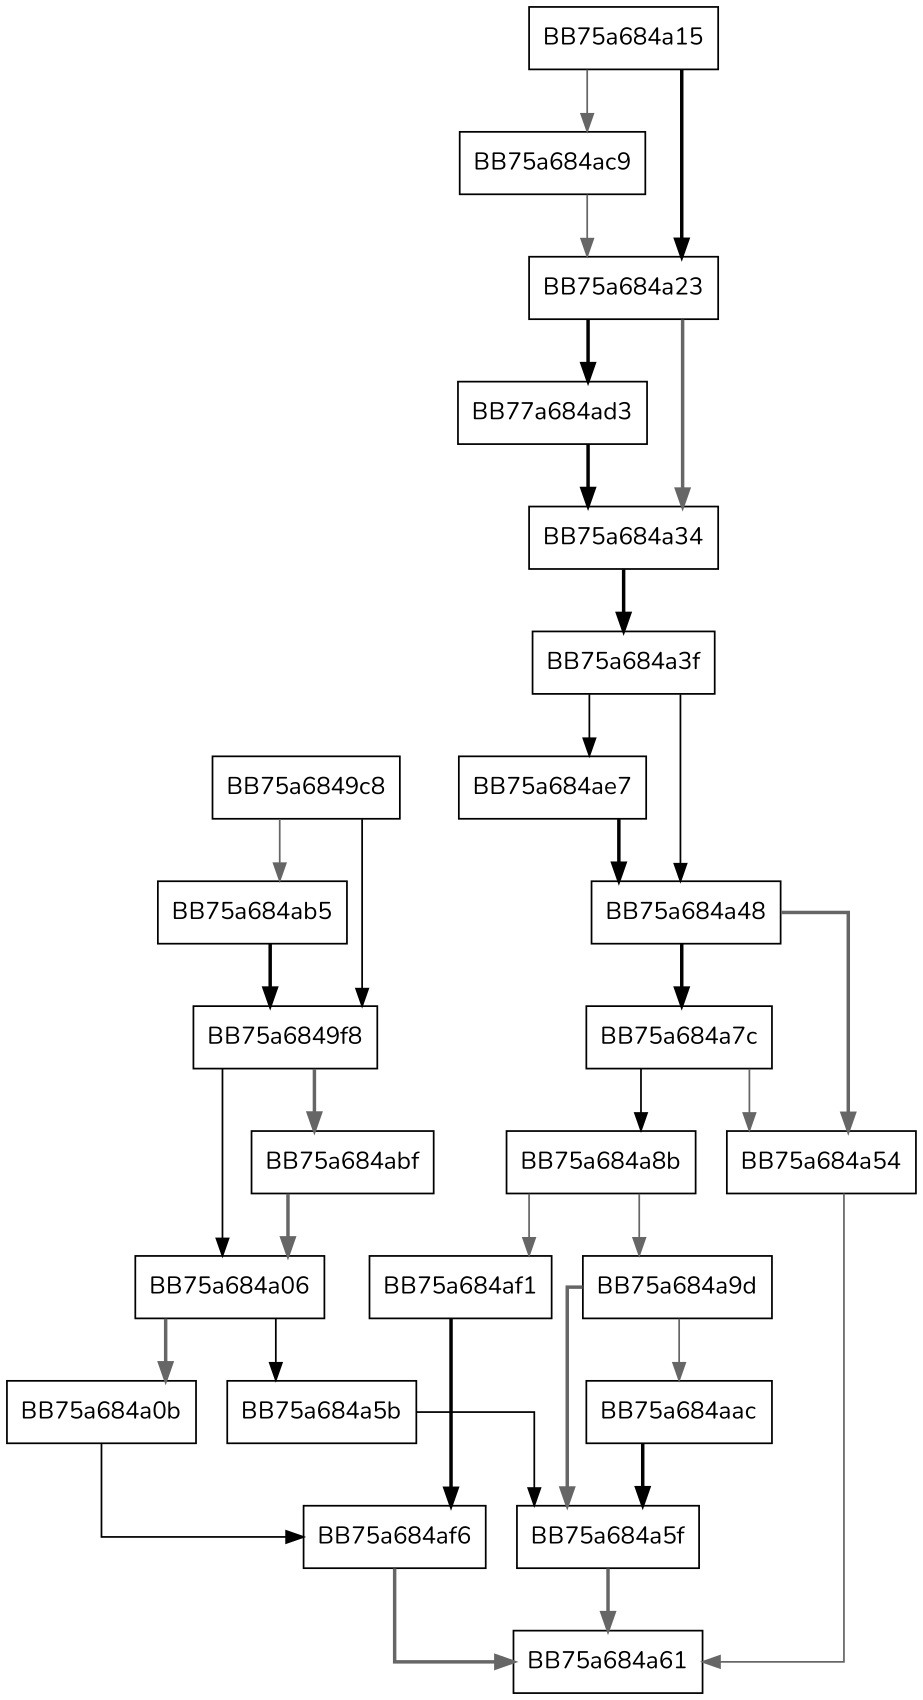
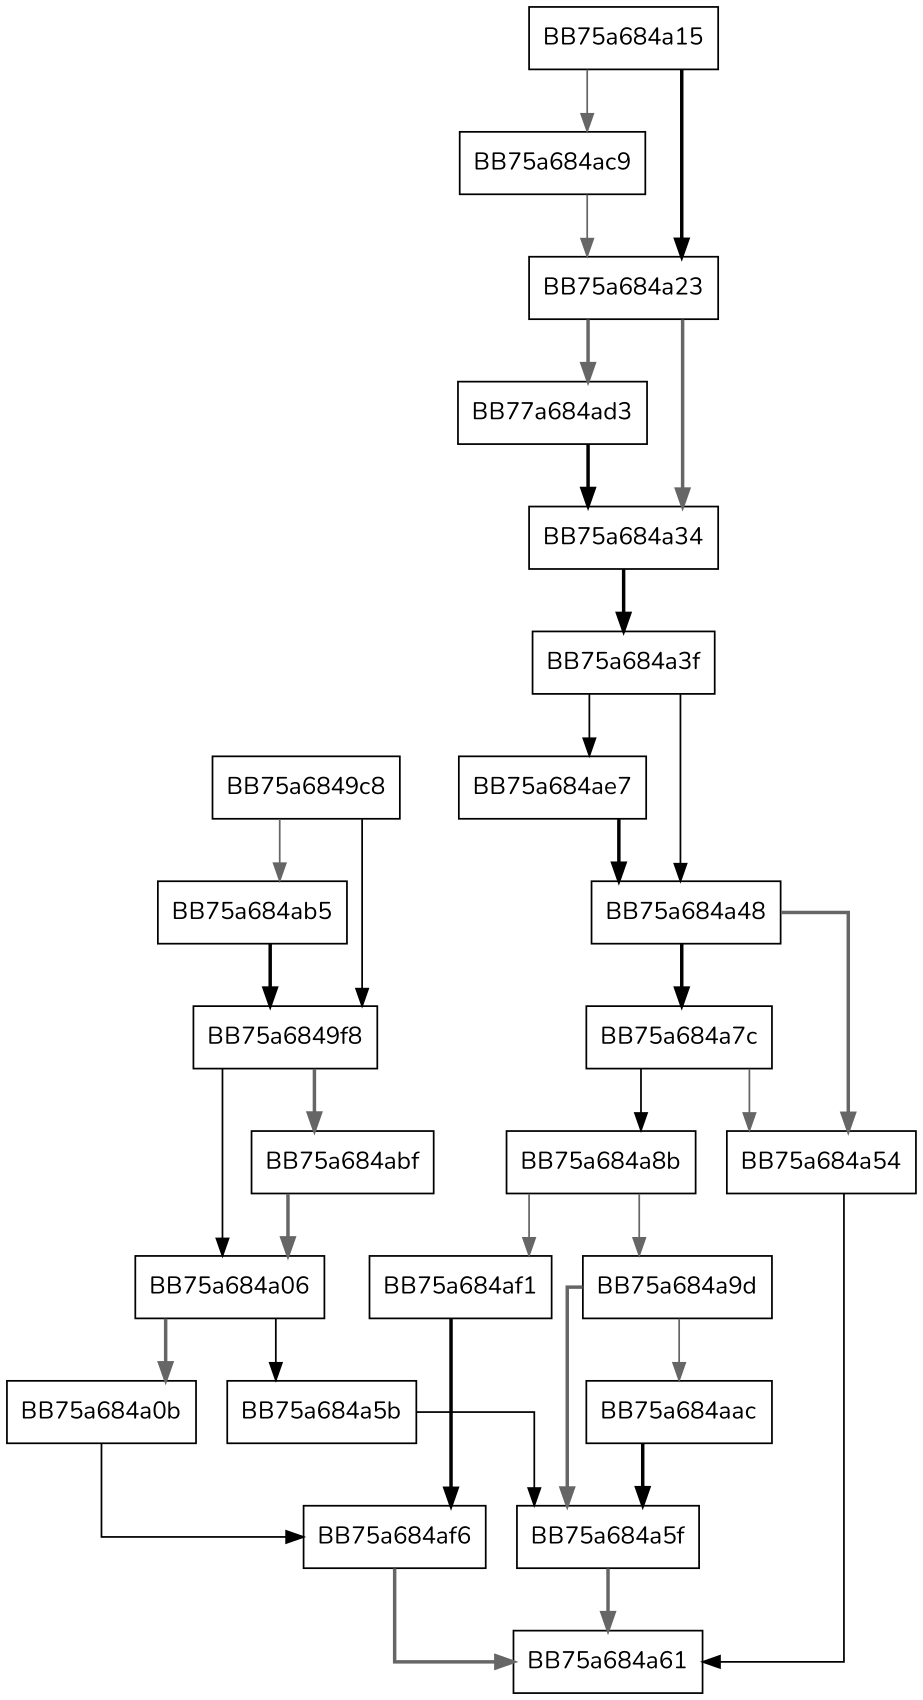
(588, 342) -> (588, 342)
(844, 1490) -> (844, 1490)
